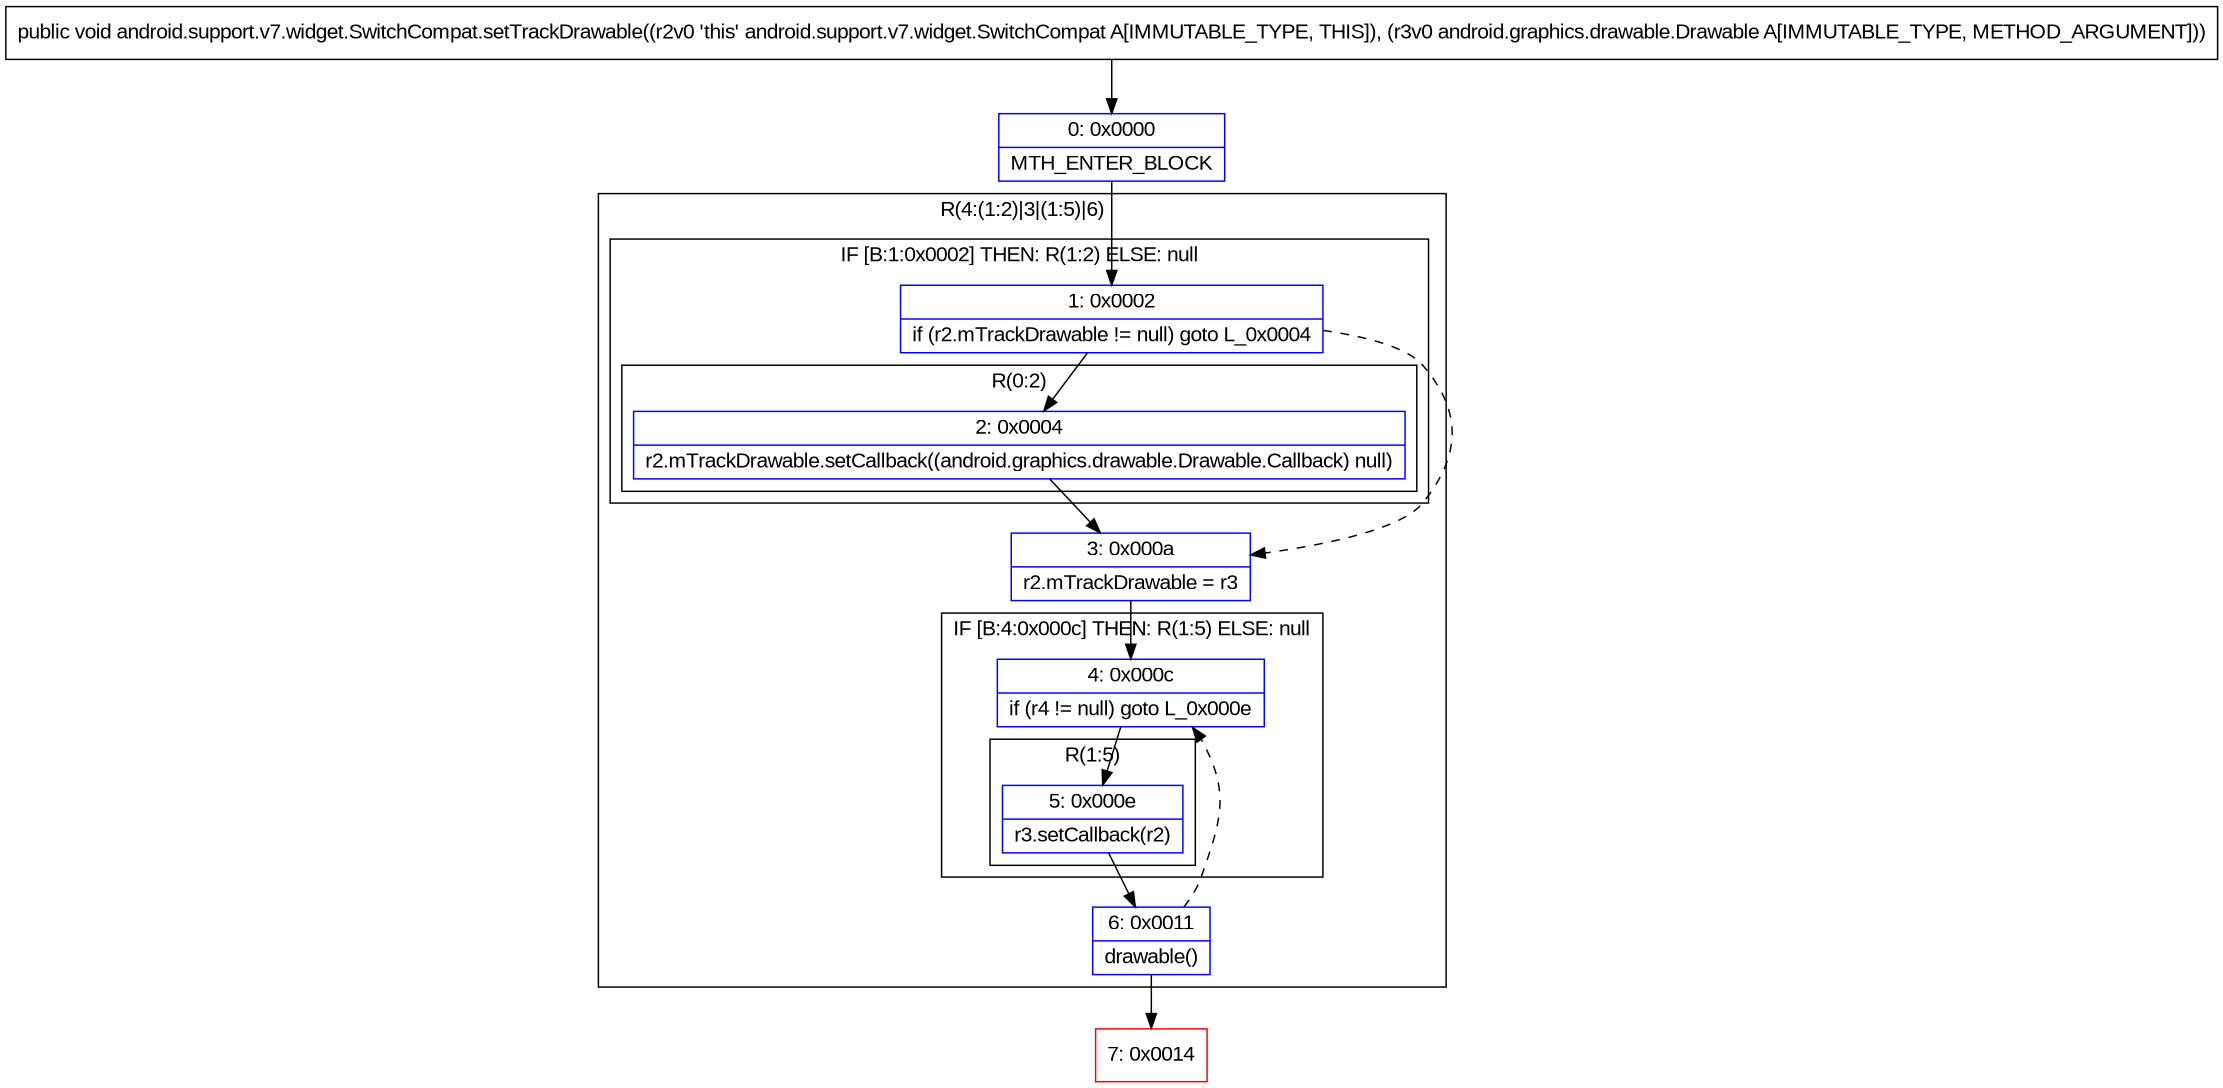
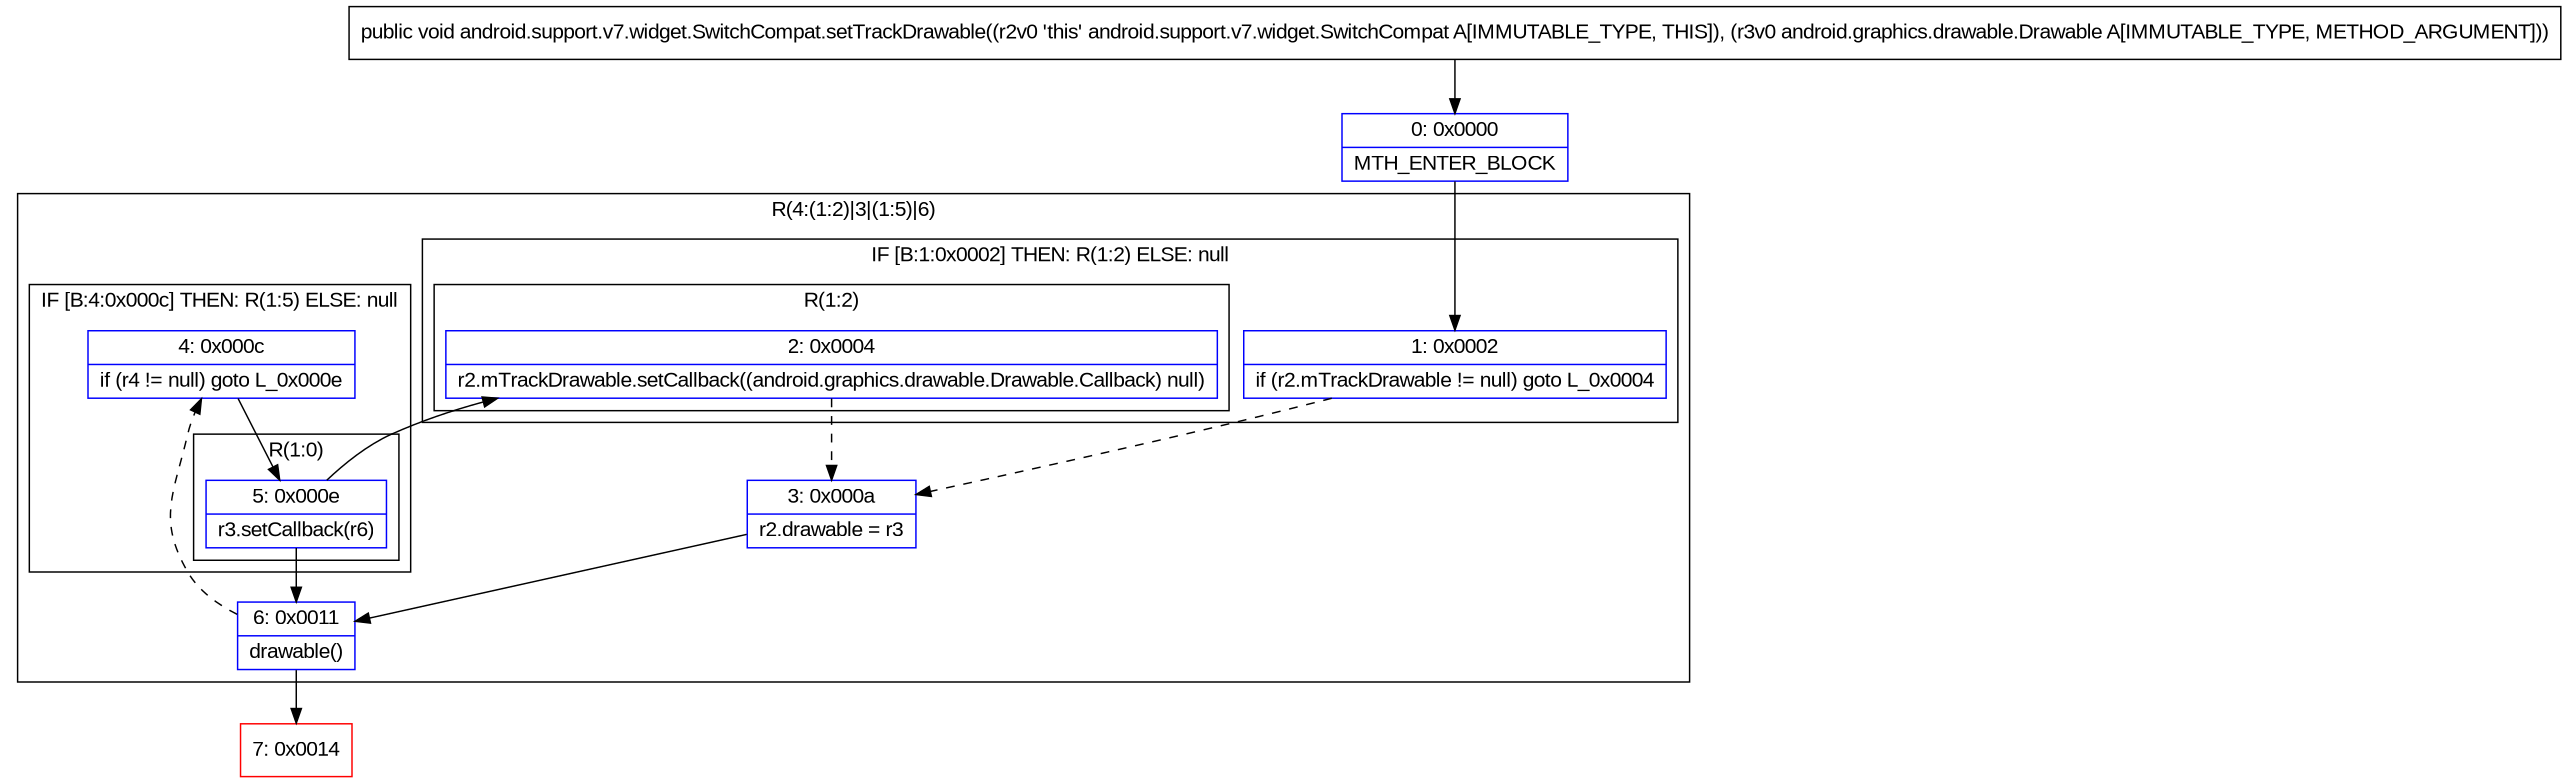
(1070, 376) -> (372, 445)
(1019, 382) -> (832, 301)
(1070, 501) -> (832, 432)
(1131, 583) -> (832, 530)
(1131, 622) -> (558, 576)
(1093, 756) -> (296, 451)
(1093, 835) -> (296, 530)
